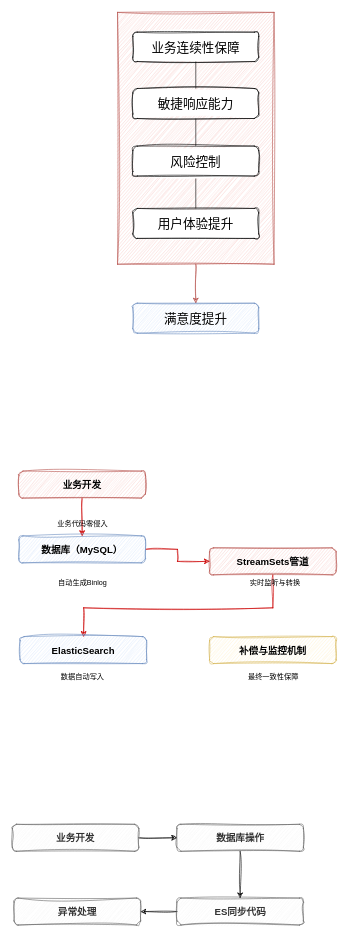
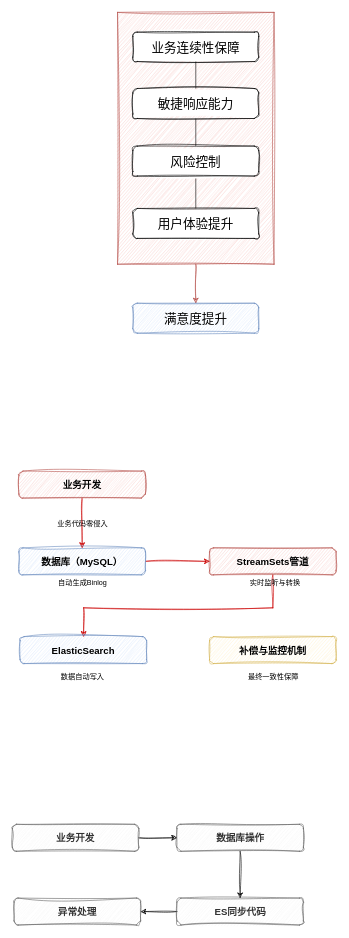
(82, 550) -> (82, 562)
